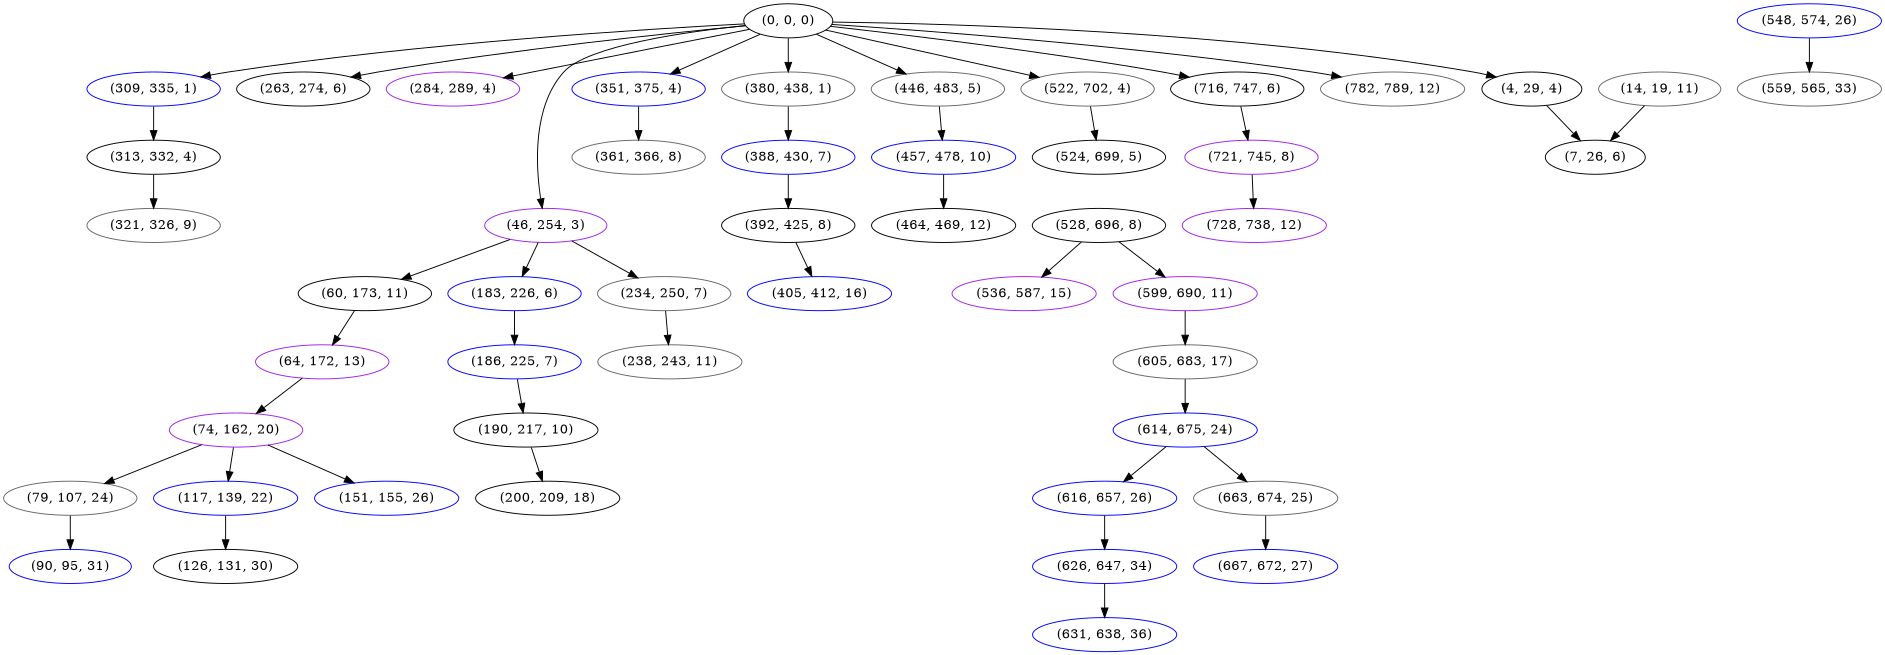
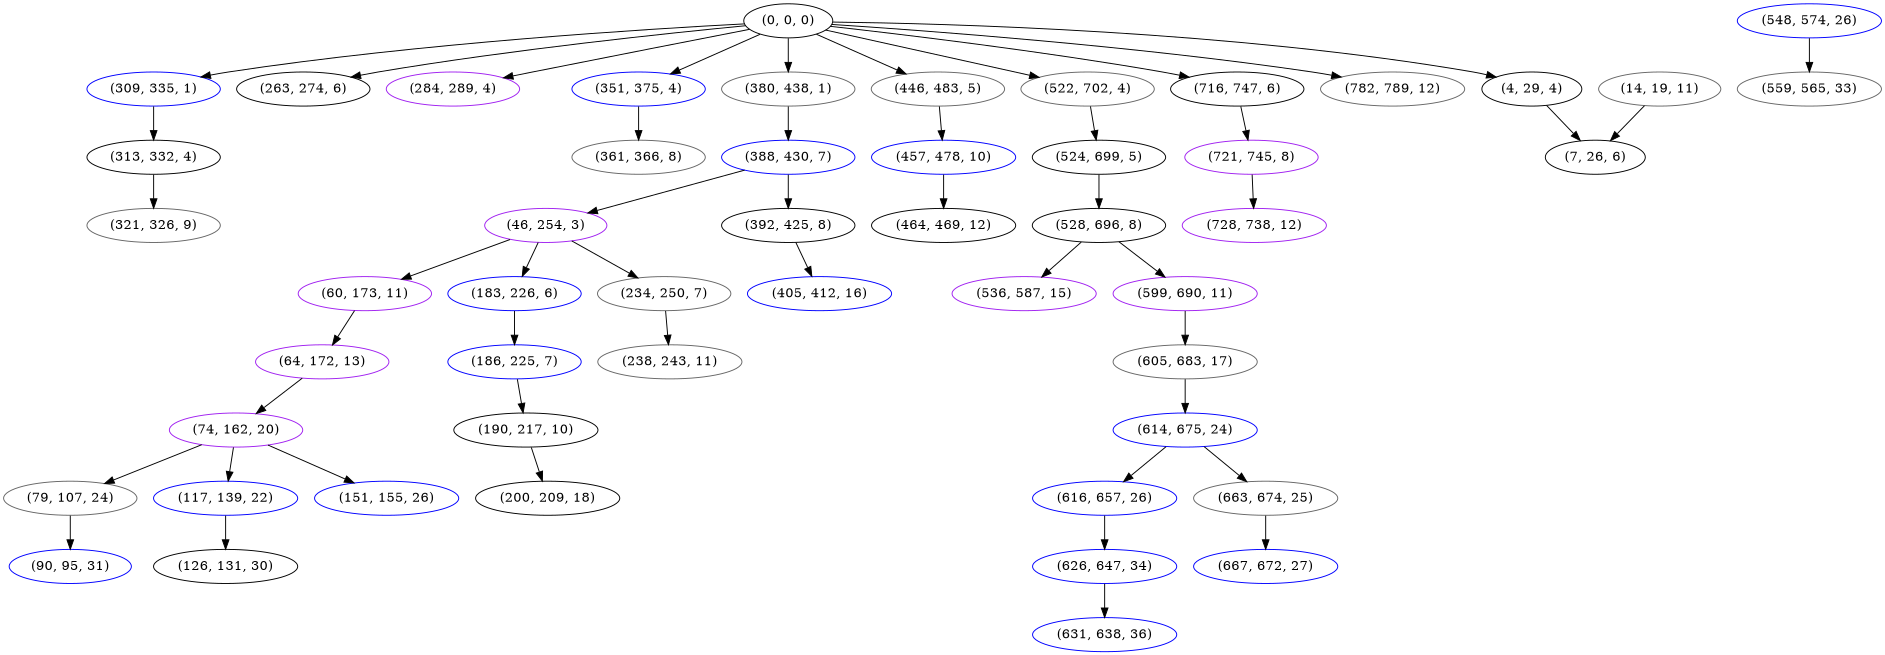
(603, 52) -> (671, 190)
none -> (1099, 187)
(365, 294) -> (365, 294)
